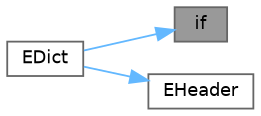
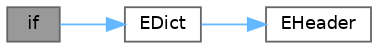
(120, 42) -> (83, 24)
